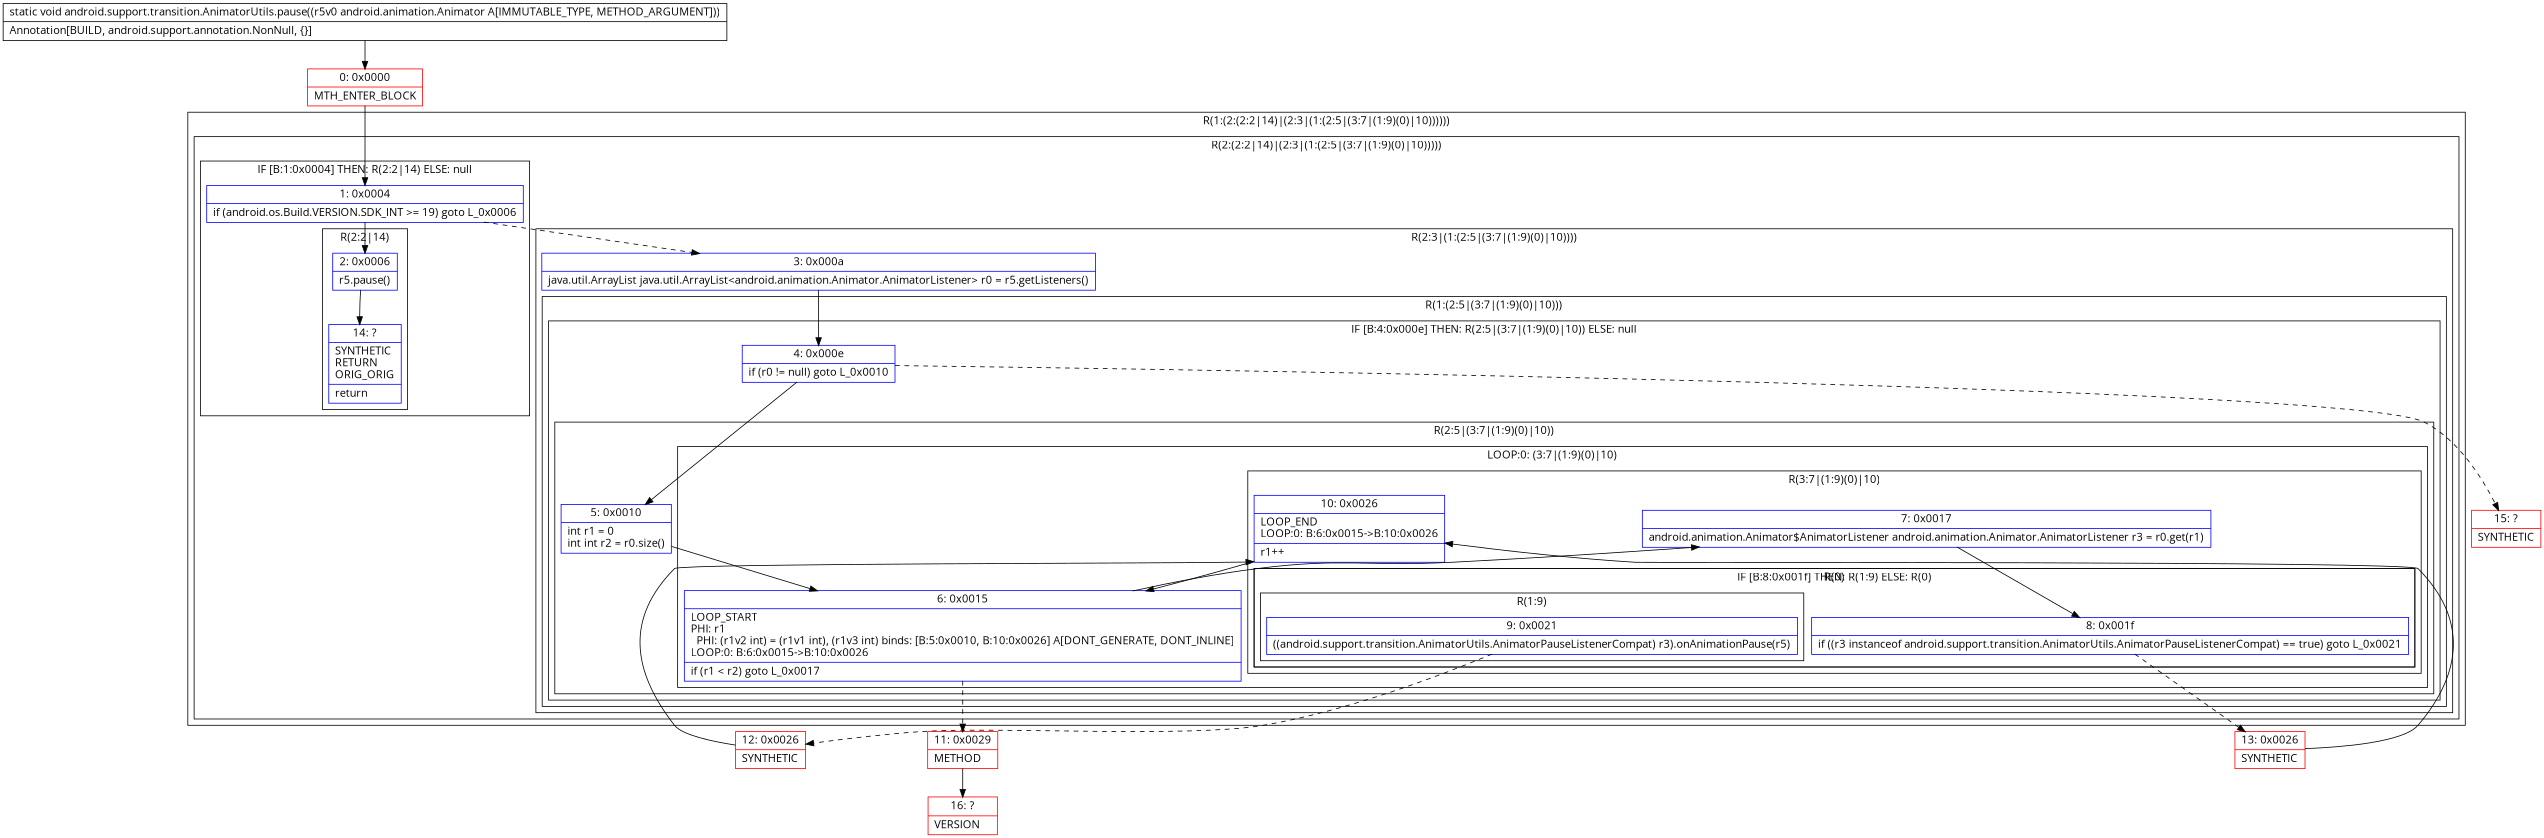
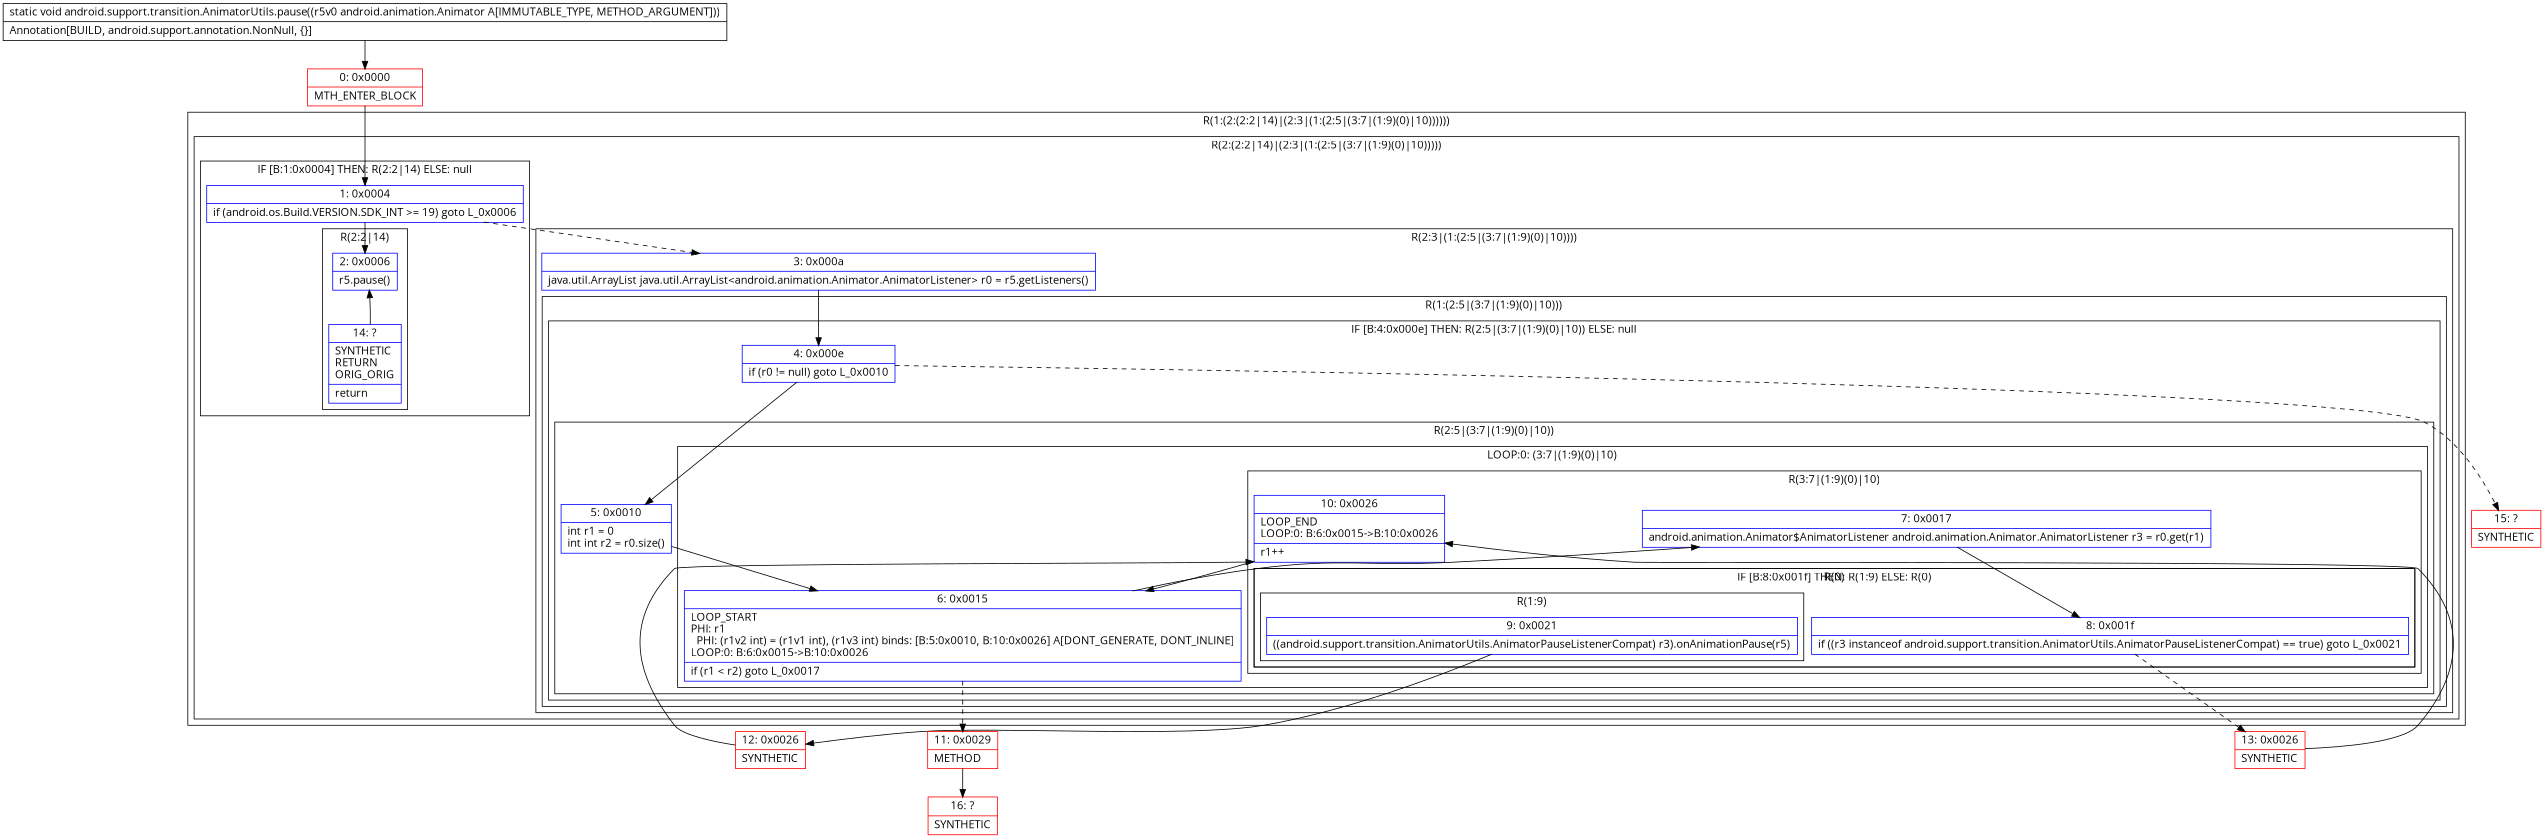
(360, 303) -> (370, 311)
(1158, 731) -> (1158, 731)
(957, 825) -> (963, 825)
